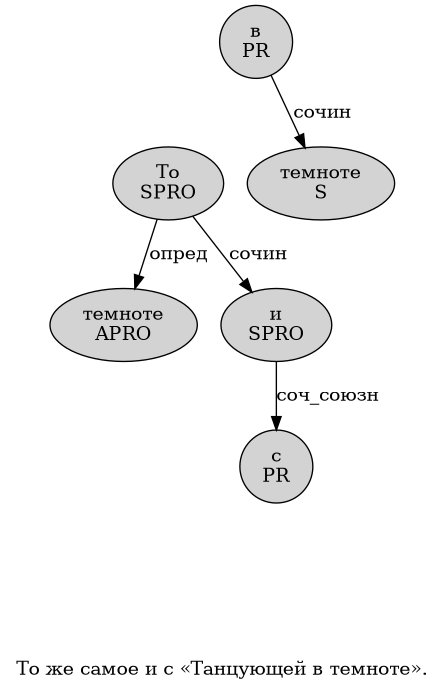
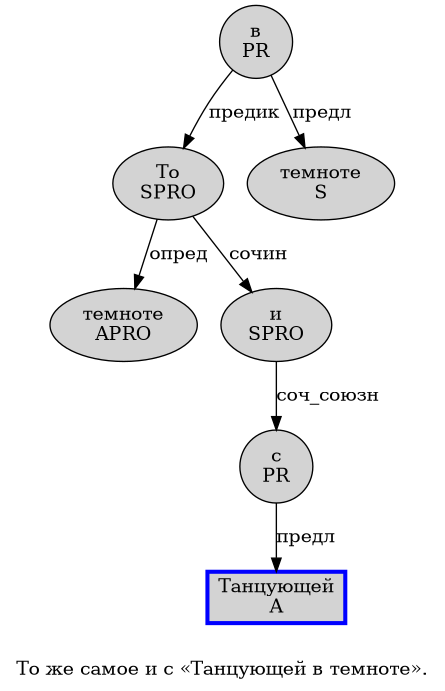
none -> (209, 102)
(322, 113) -> (322, 113)
none -> (276, 597)
